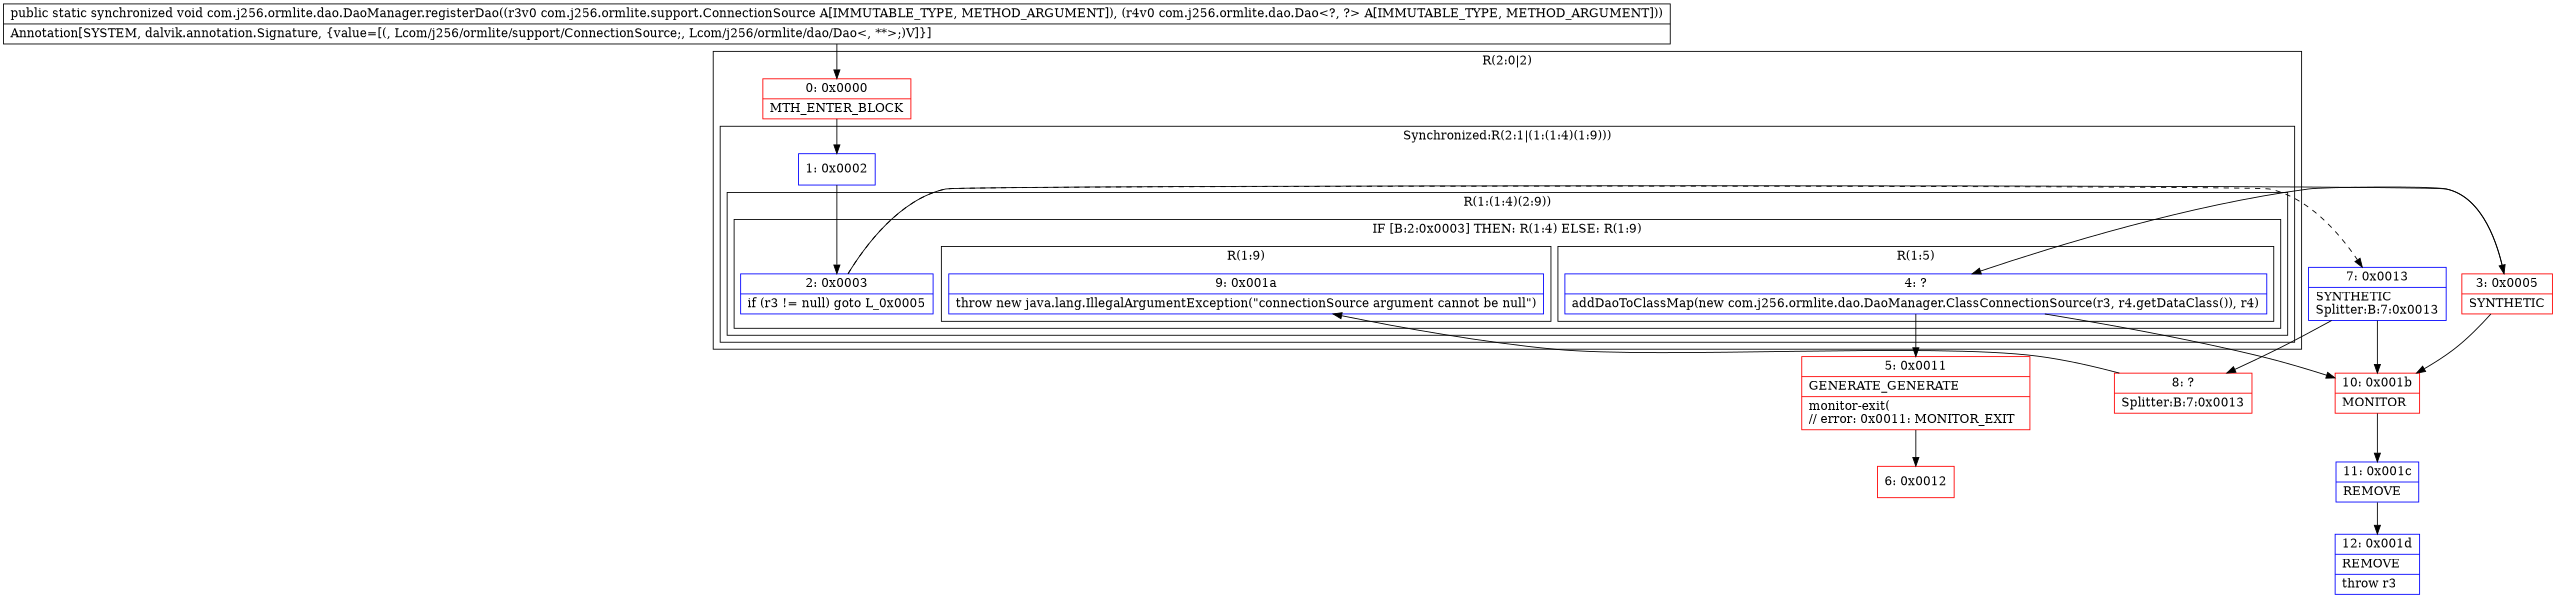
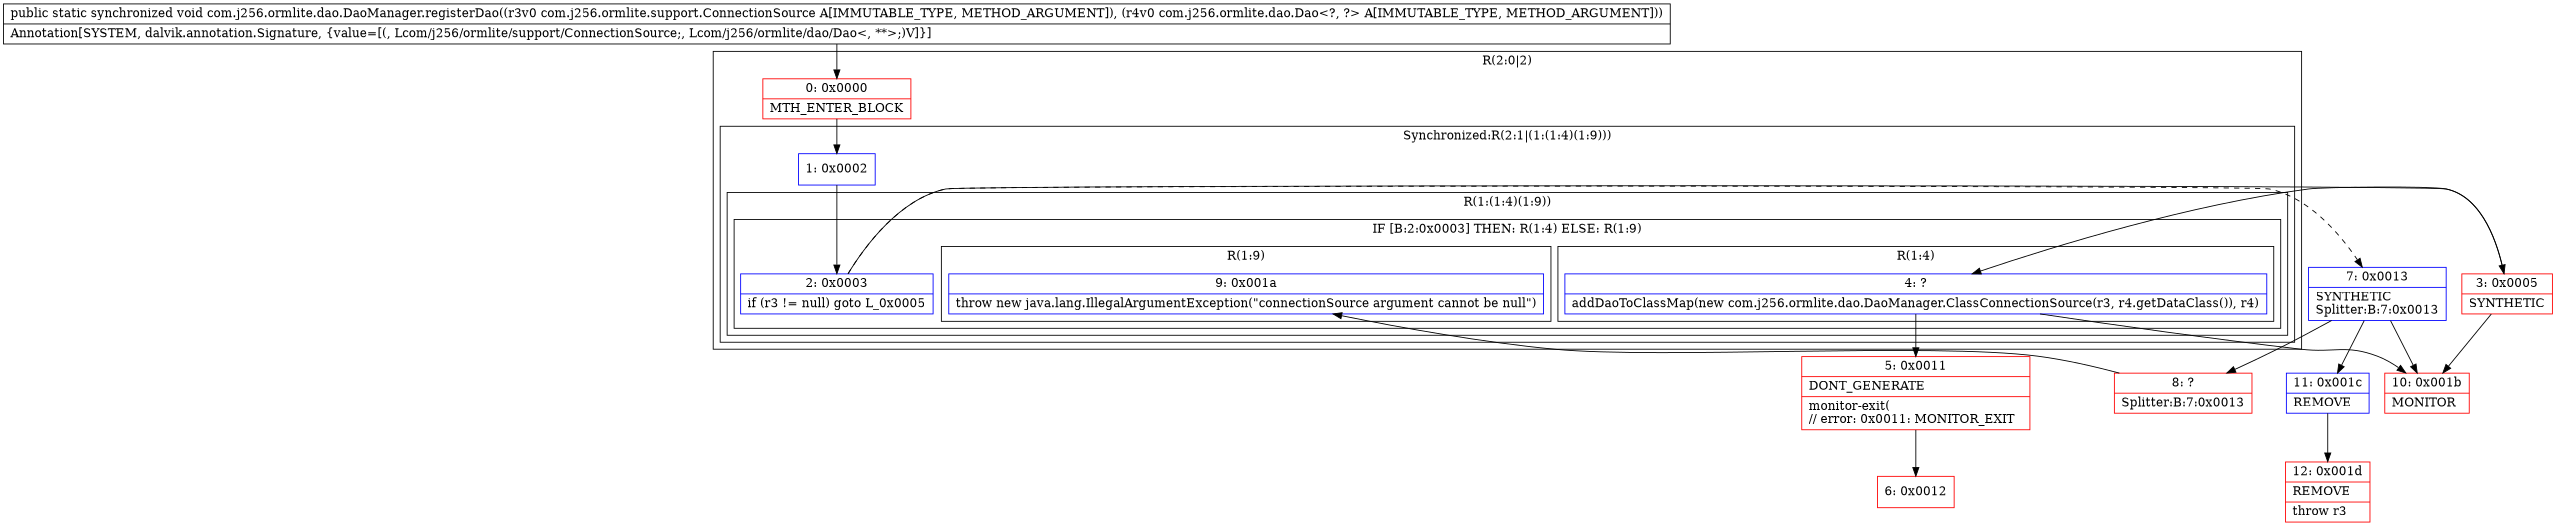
(1507, 202) -> (1507, 202)
(1916, 256) -> (1916, 256)
(1884, 386) -> (1867, 386)
(2377, 433) -> (2353, 343)
(2377, 564) -> (2328, 492)
